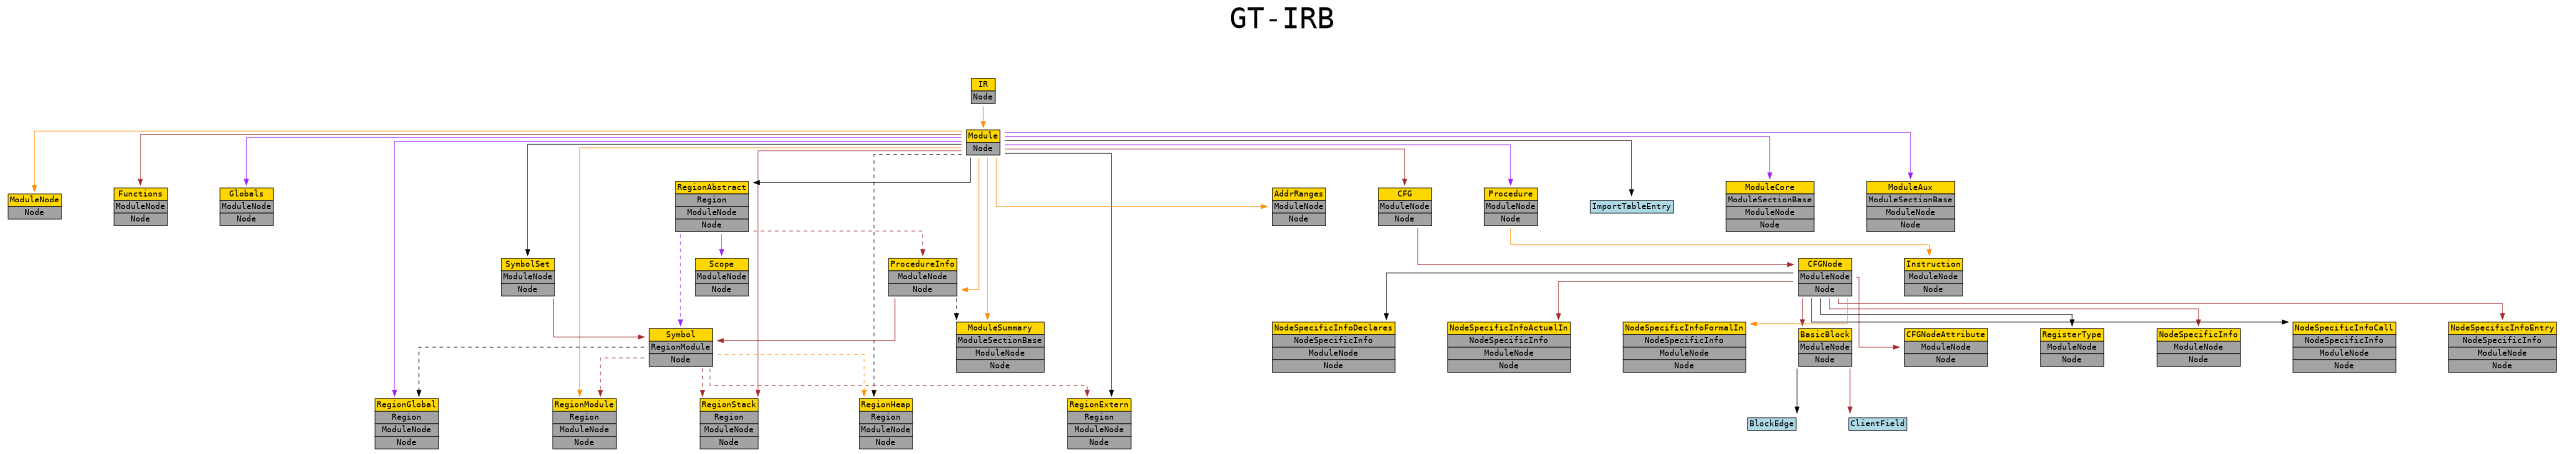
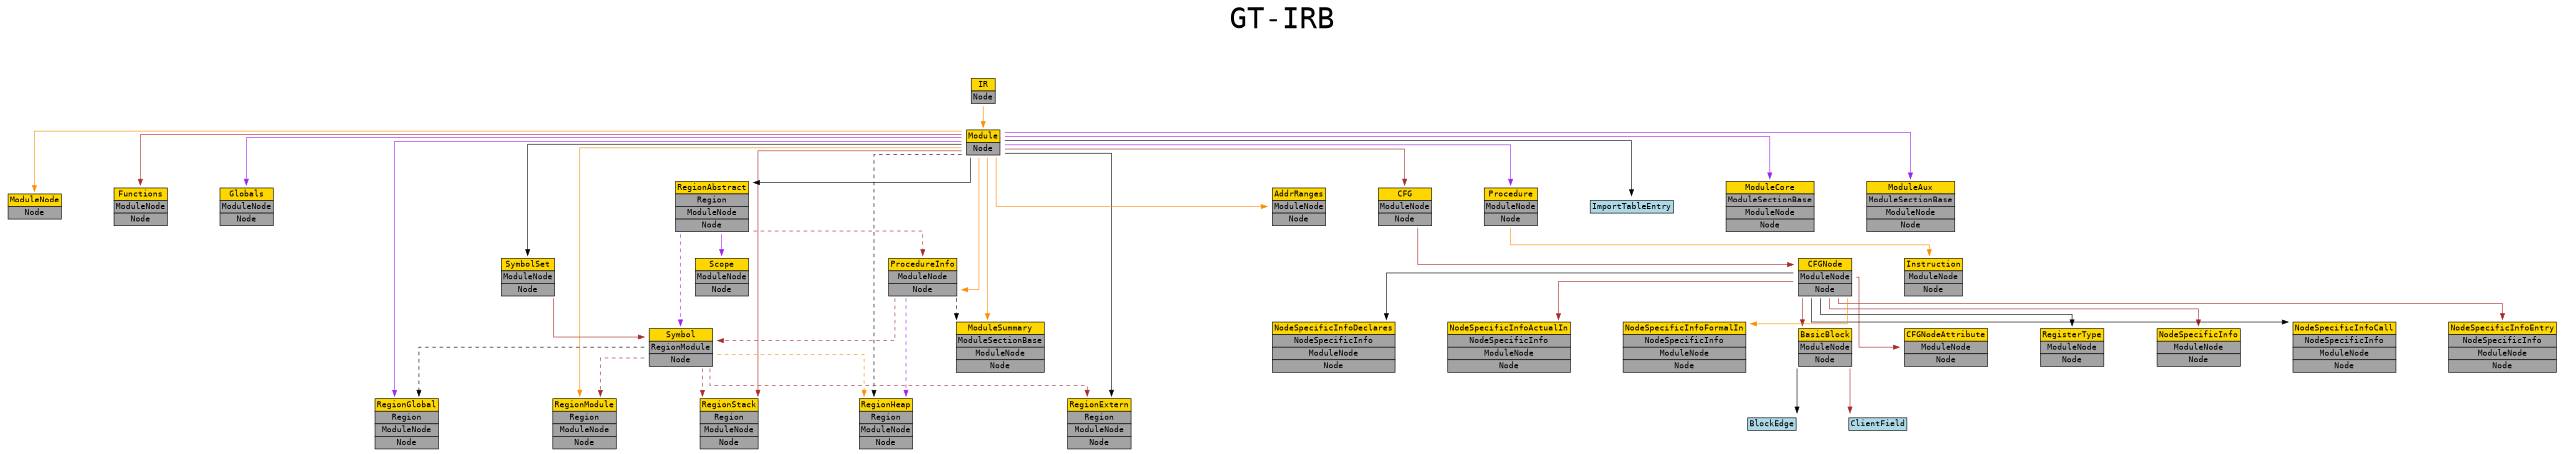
(830, 341) -> (830, 341)
none -> (906, 344)
